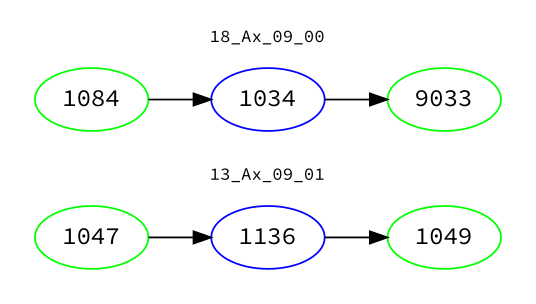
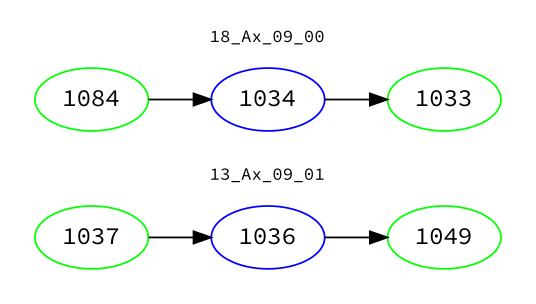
(444, 100) -> (444, 100)
(92, 237) -> (92, 237)
(268, 237) -> (268, 237)
